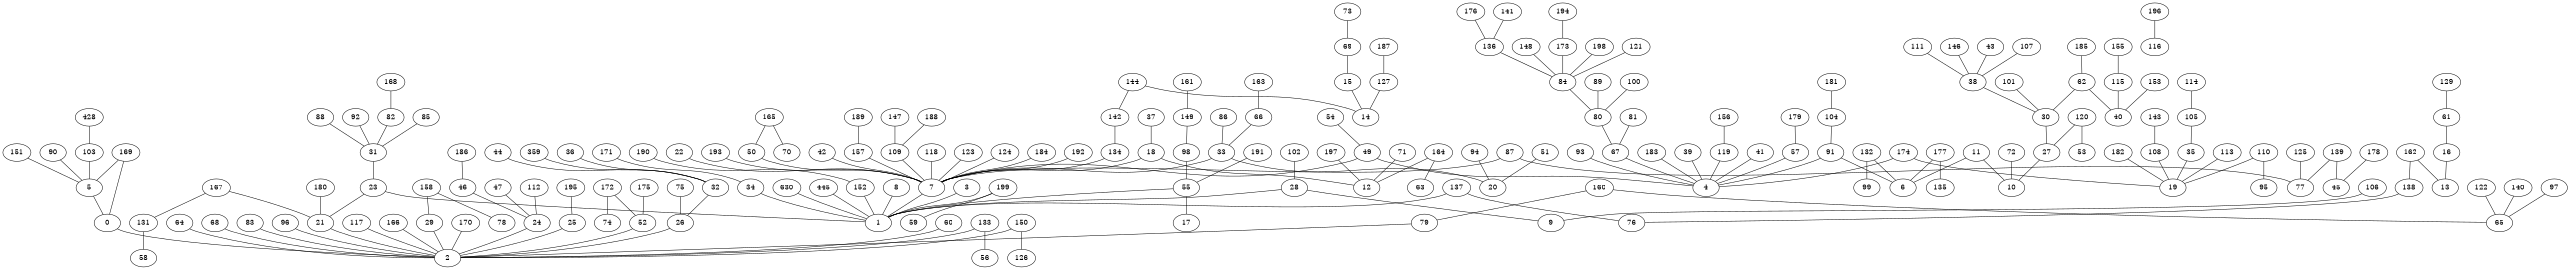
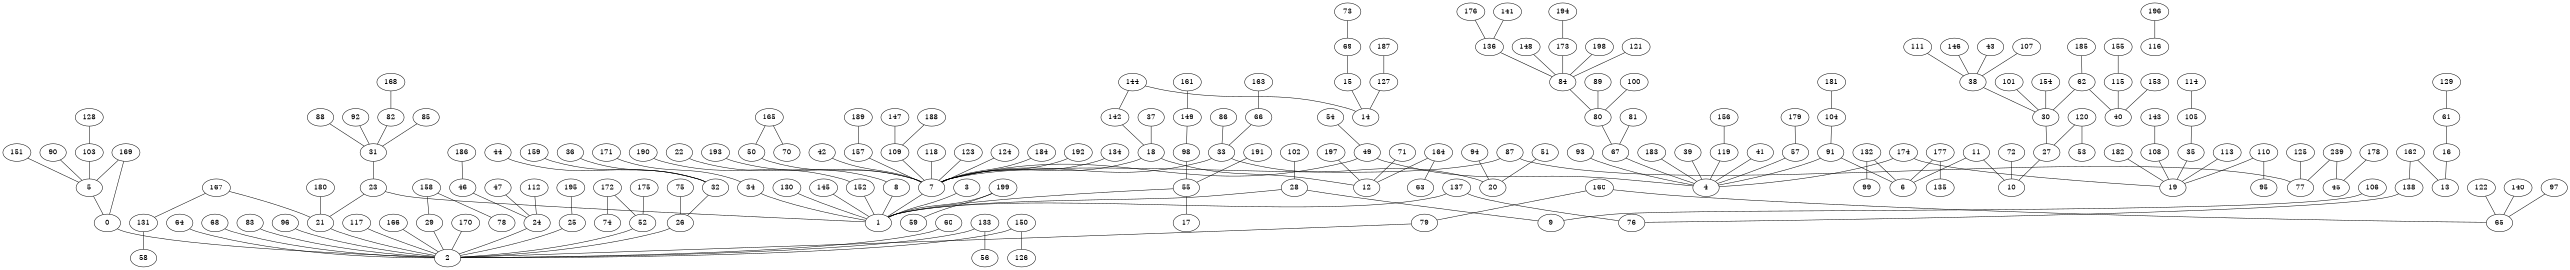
none -> (2046, 82)
(89, 117) -> (89, 117)
(1115, 135) -> (1133, 135)
(534, 153) -> (534, 153)
(2337, 153) -> (2337, 153)
(805, 170) -> (788, 170)
(787, 188) -> (787, 188)
(824, 188) -> (824, 188)
